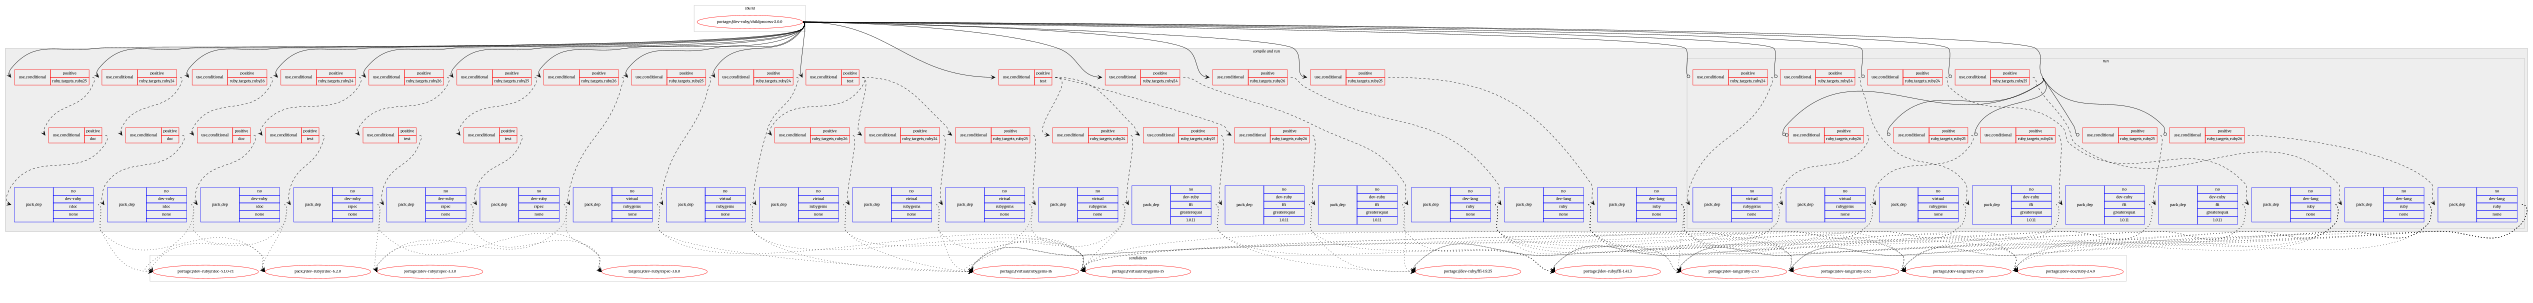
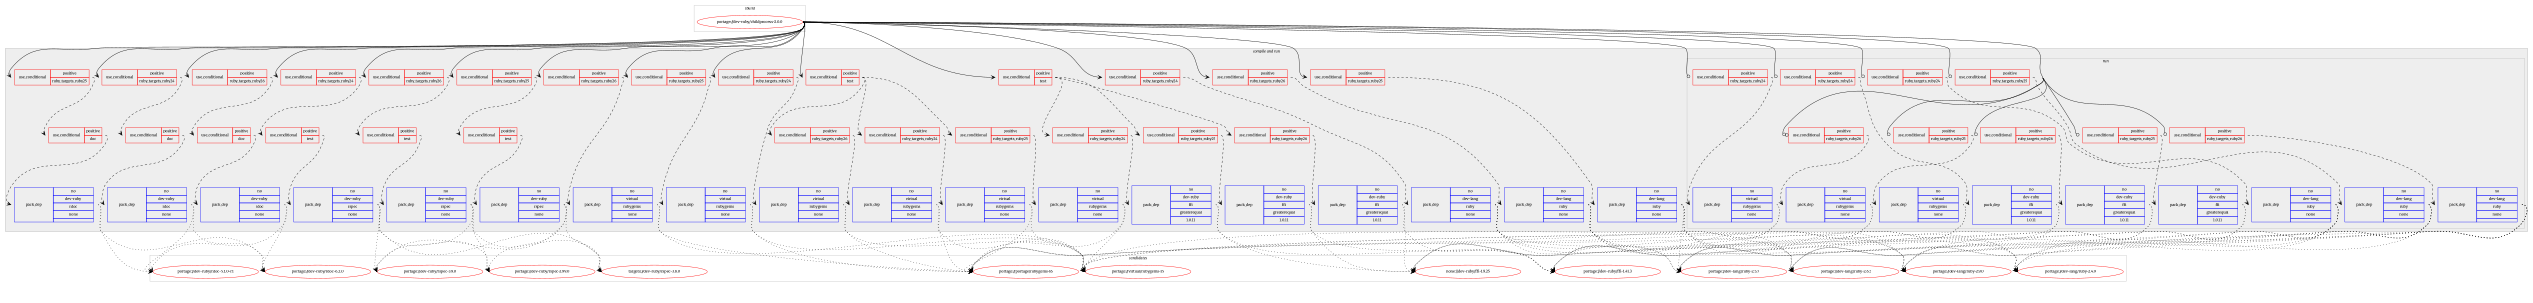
(318, 272) -> (318, 272)
(430, 272) -> (430, 272)
none -> (542, 272)
(1026, 272) -> (1026, 272)
(1468, 272) -> (1468, 272)
(1958, 272) -> (1958, 272)
(2071, 272) -> (2071, 272)
